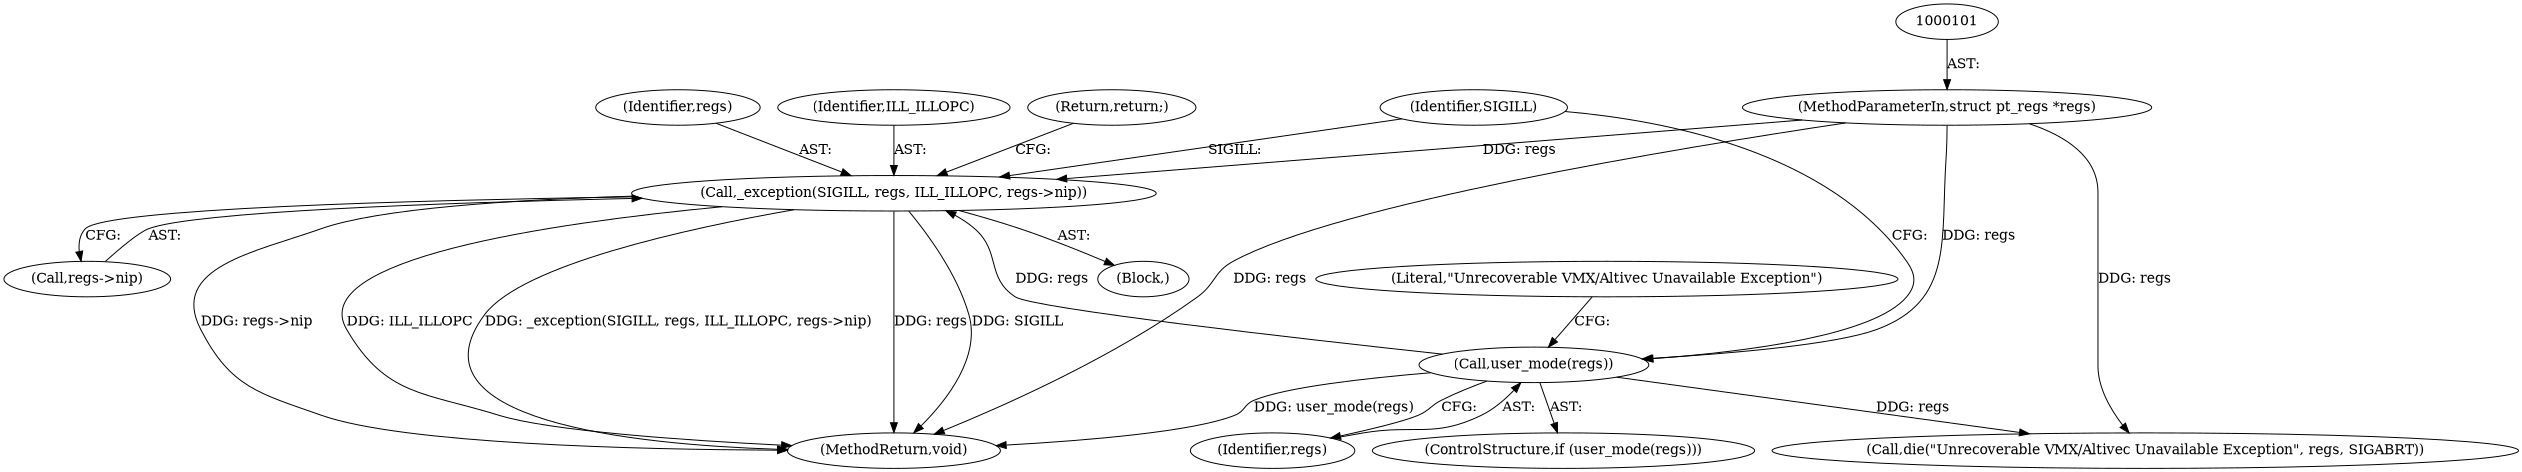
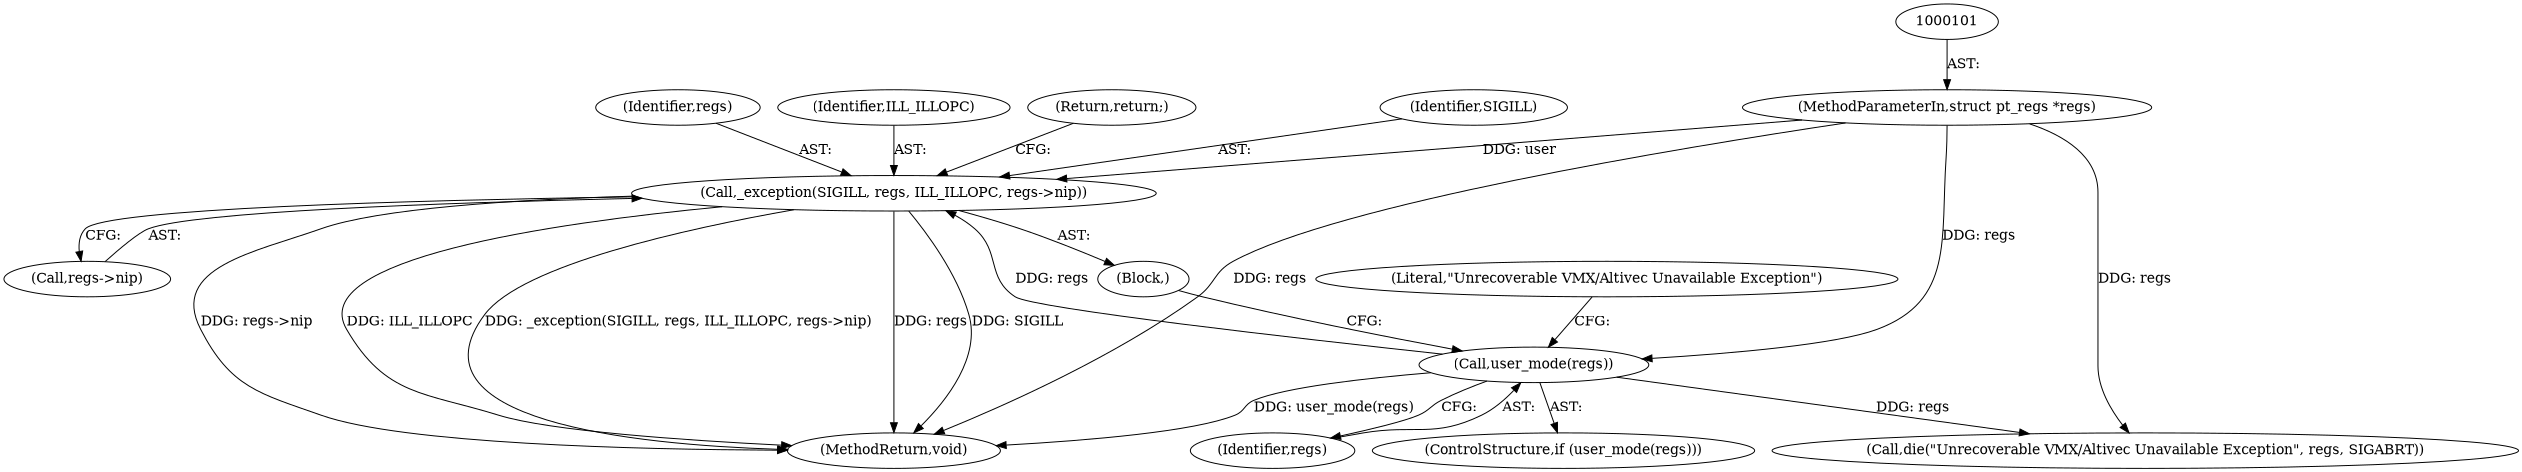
(1237, 150) -> (1237, 150)
(1520, 150) -> (1520, 150)
(1880, 231) -> (1315, 322)
